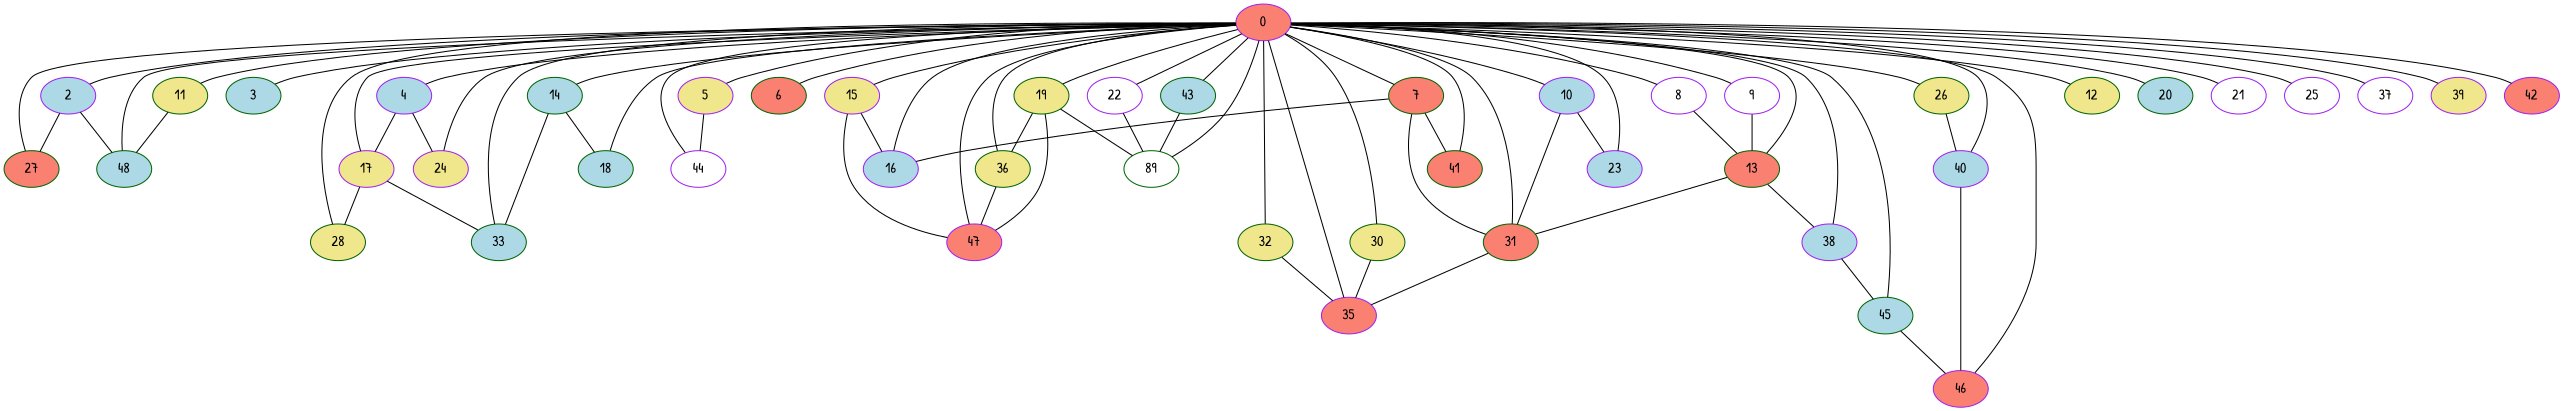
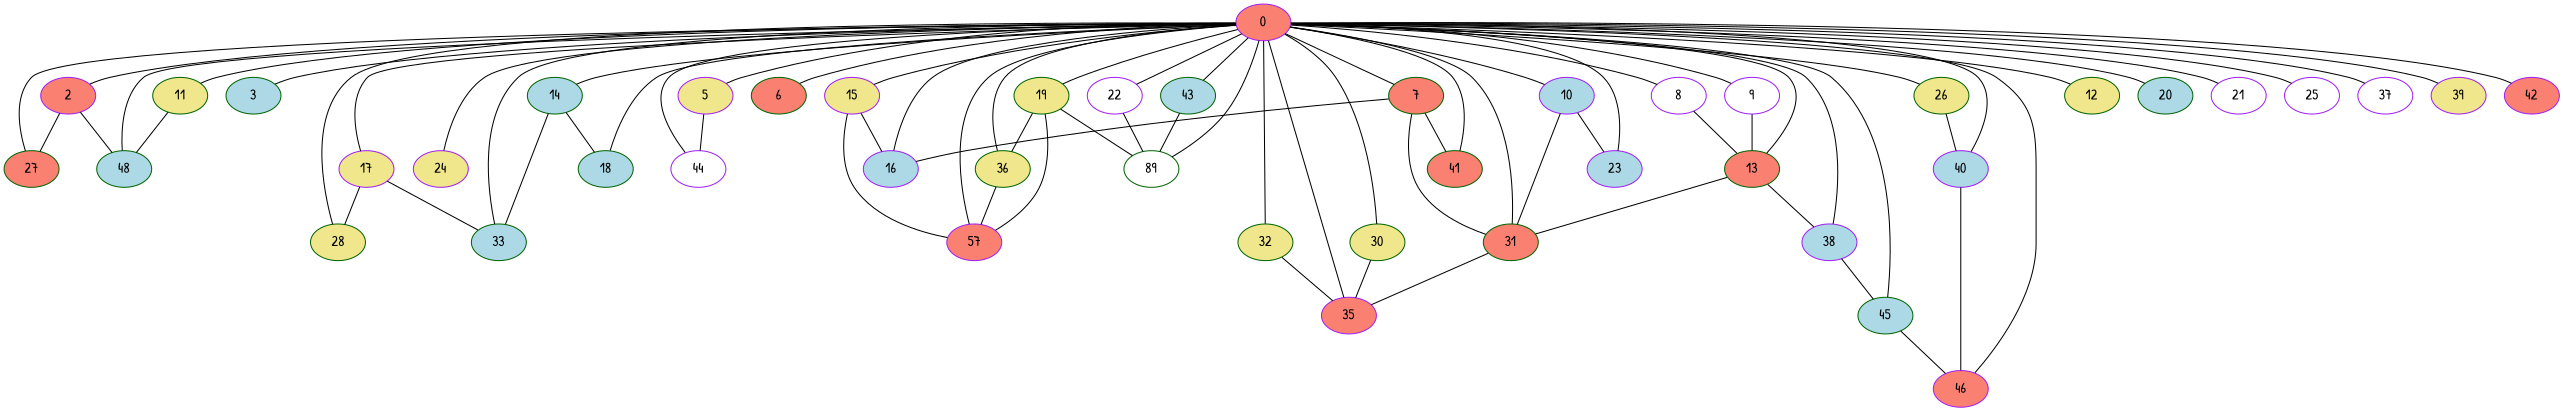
(68, 96) -> (68, 96)
(404, 96) -> none
(974, 242) -> (974, 242)
